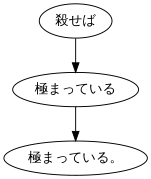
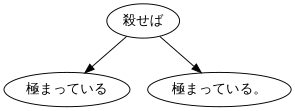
(76, 119) -> (177, 51)
